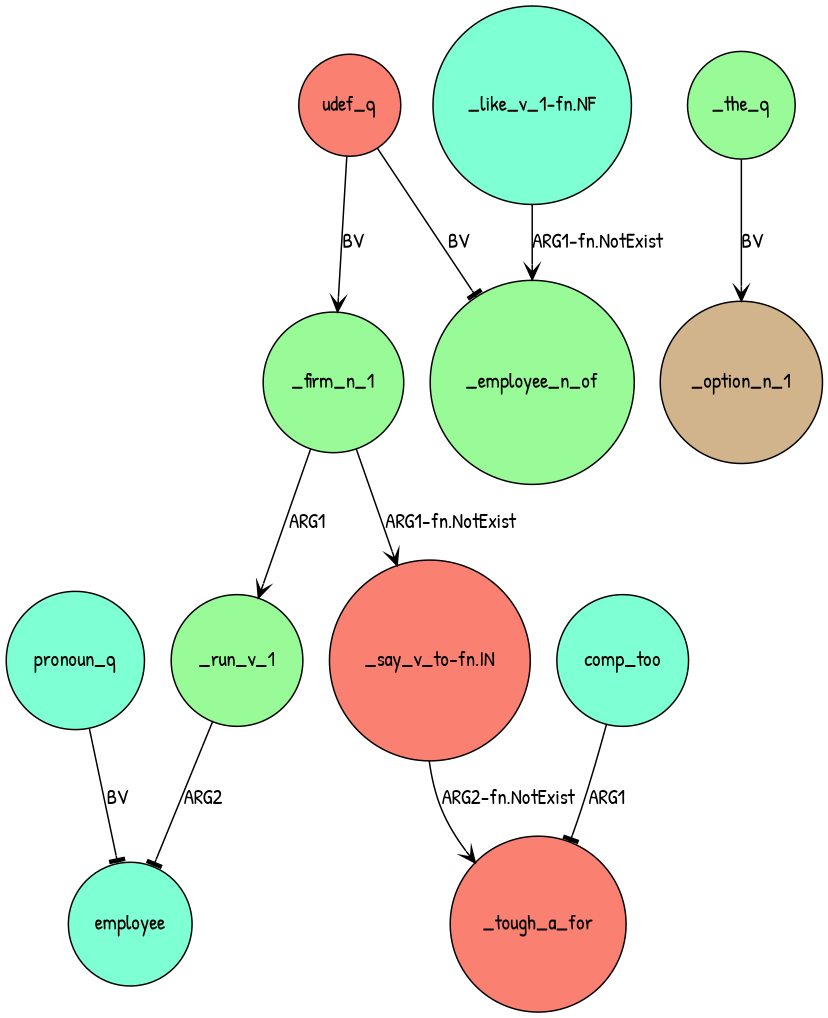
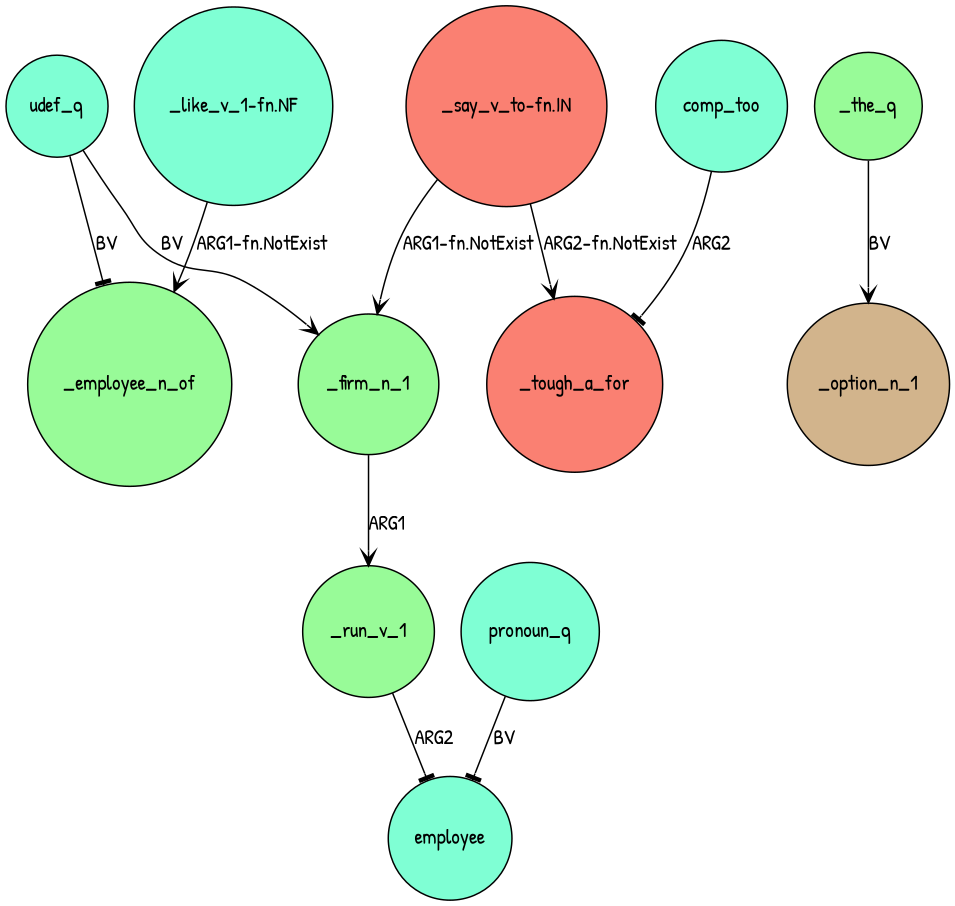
(350, 105) -> (57, 106)
(374, 500) -> (402, 236)
(607, 799) -> (712, 244)
